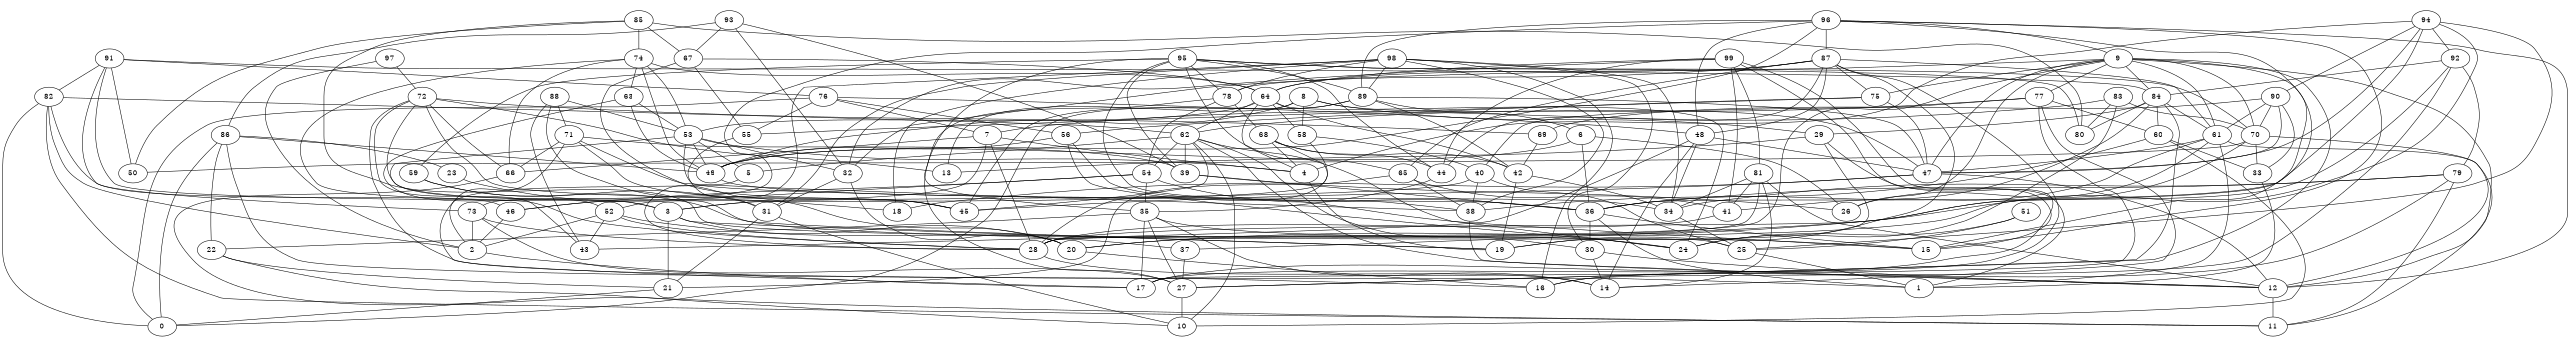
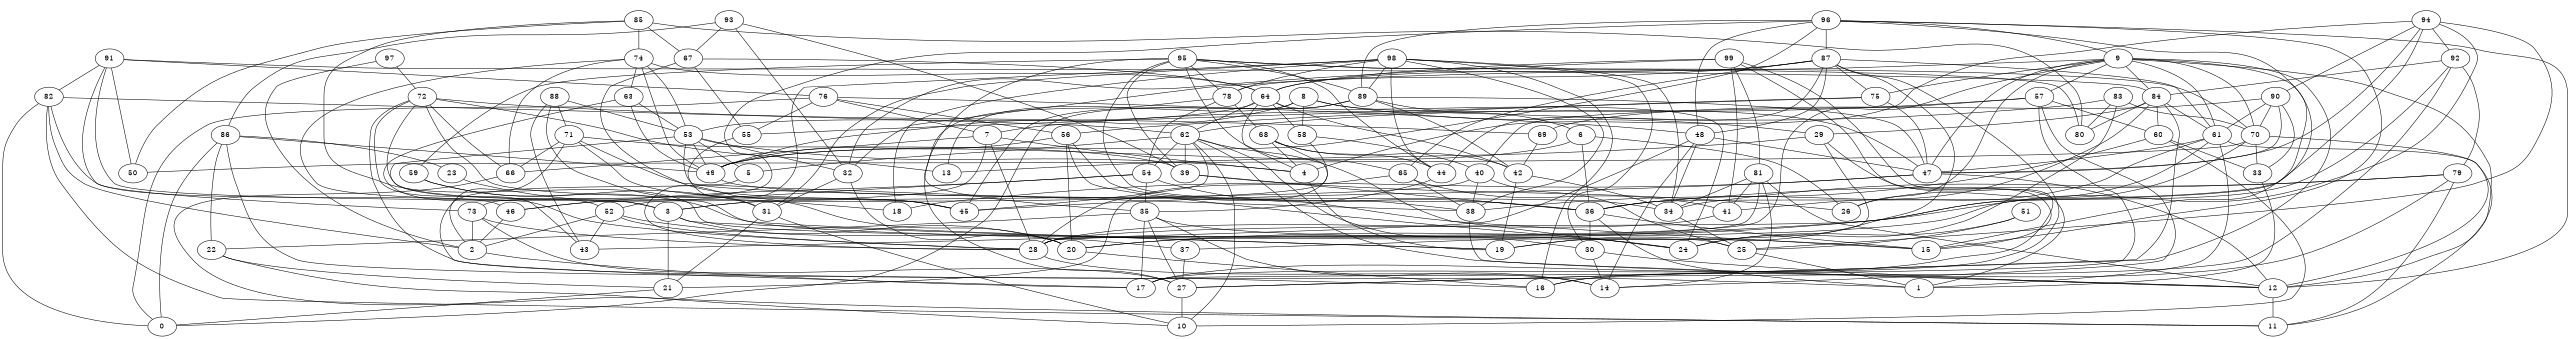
(1556, 81) -> (1396, 124)
(2039, 97) -> (2039, 97)
none -> (1069, 188)
